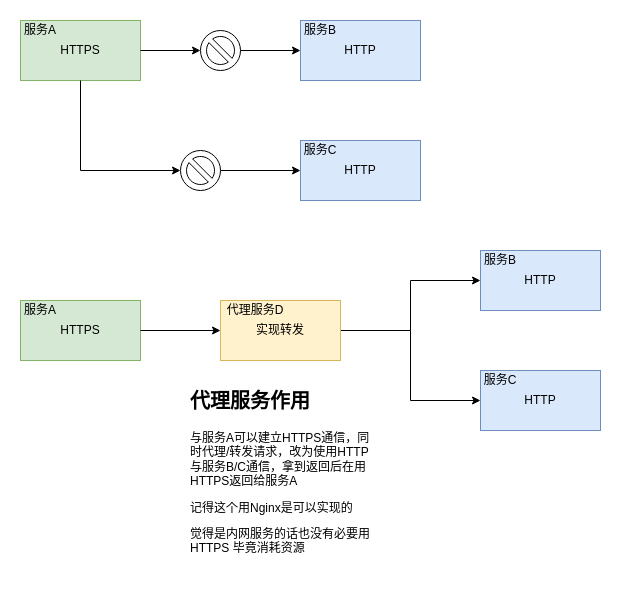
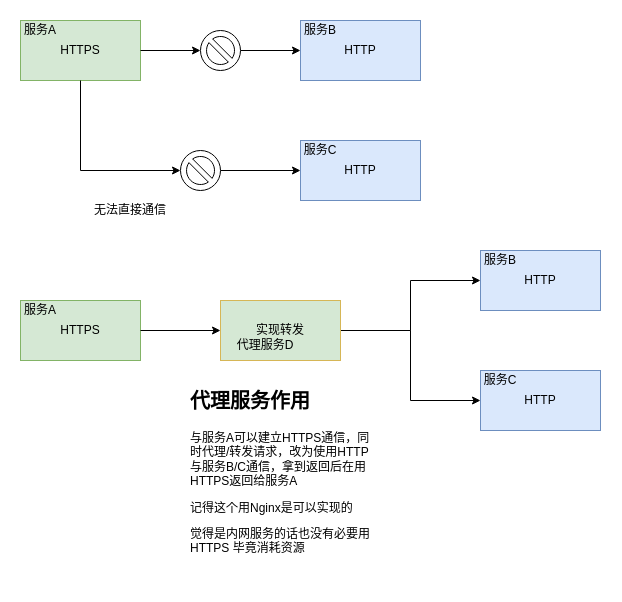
none -> (131, 211)
(256, 311) -> (266, 346)
(281, 331) -> (281, 331)
